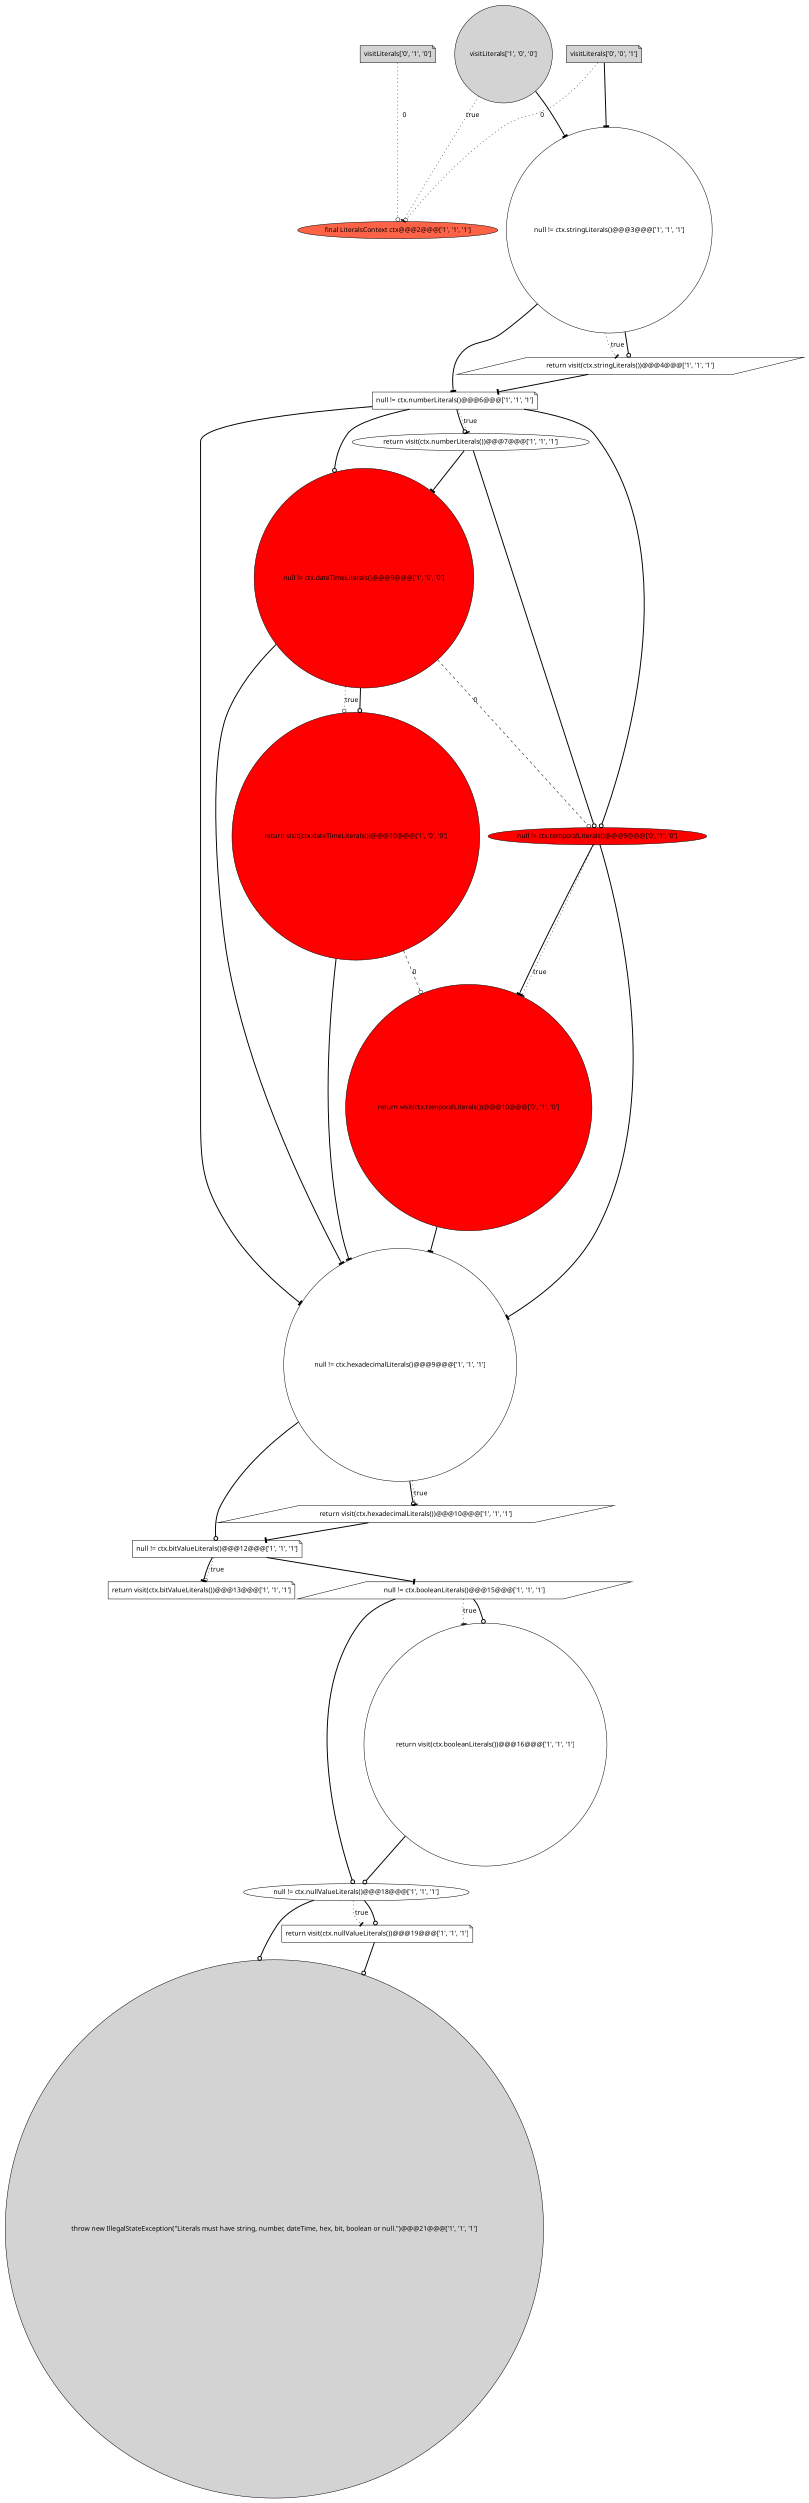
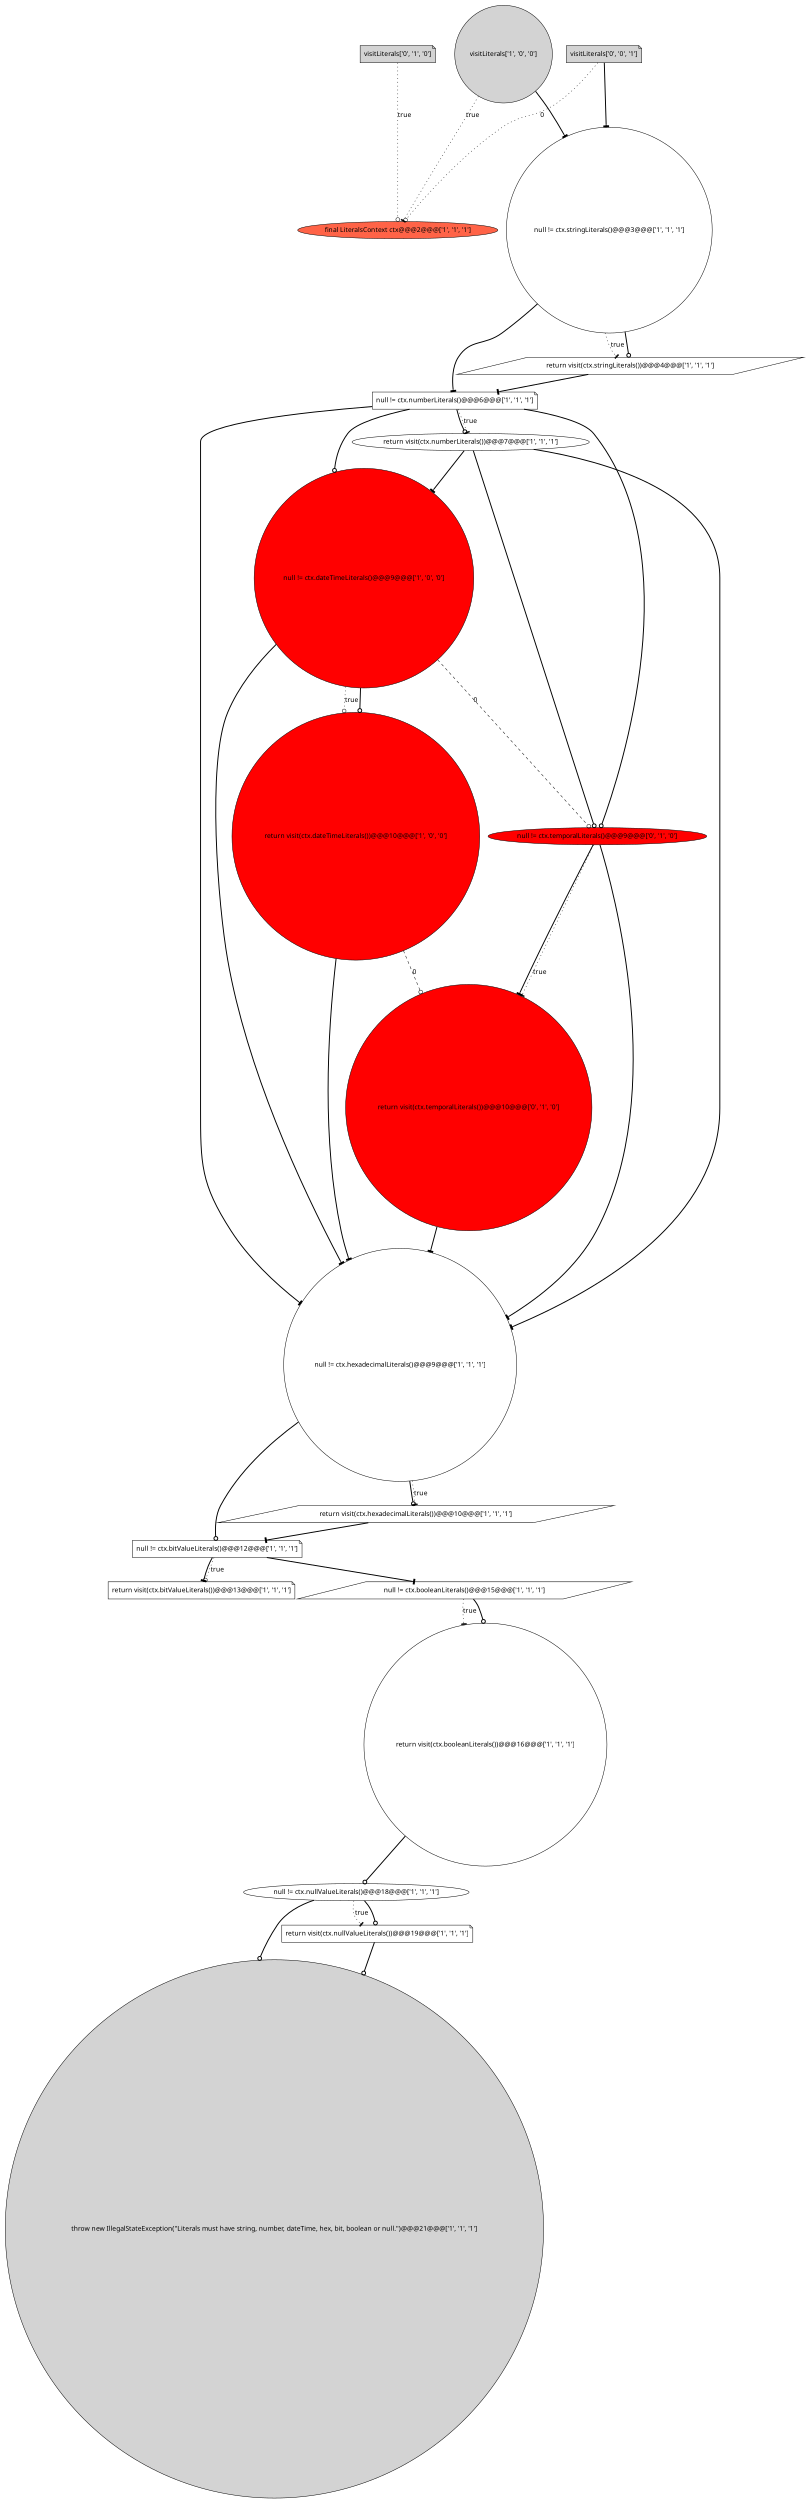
(405, 115) -> (405, 115)
none -> (720, 879)
(327, 1728) -> none
